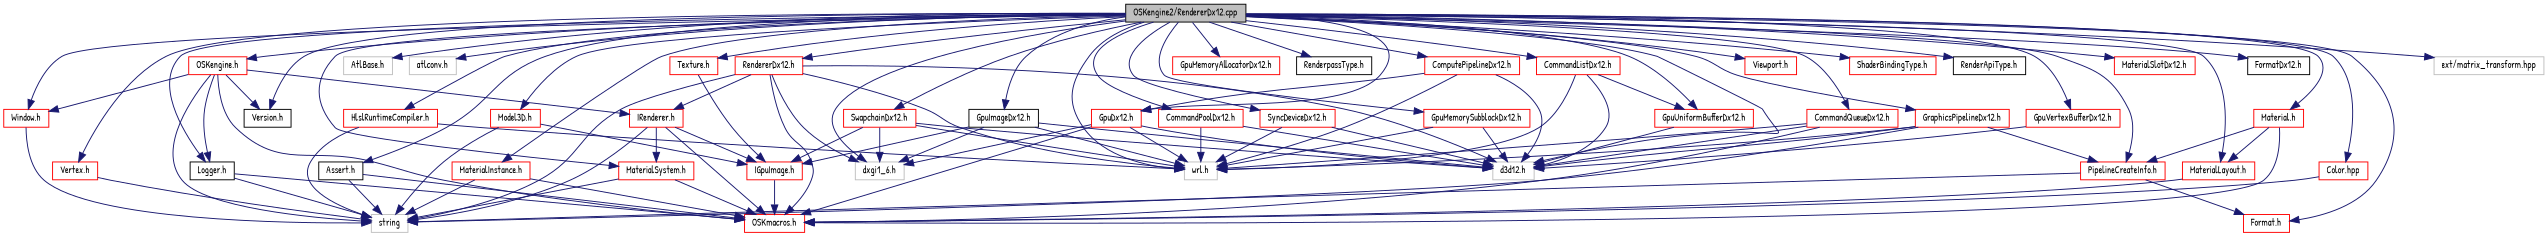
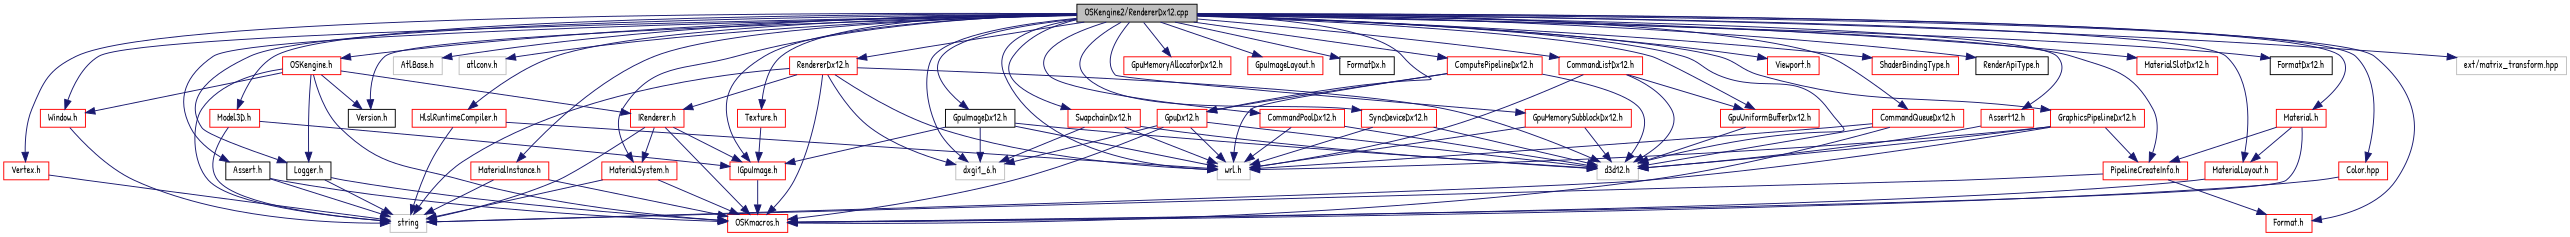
none -> (1285, 66)
(1334, 66) -> (1367, 66)
(2073, 118) -> (2007, 118)
(833, 142) -> (766, 56)
